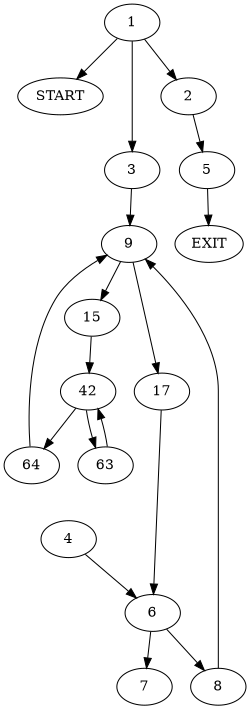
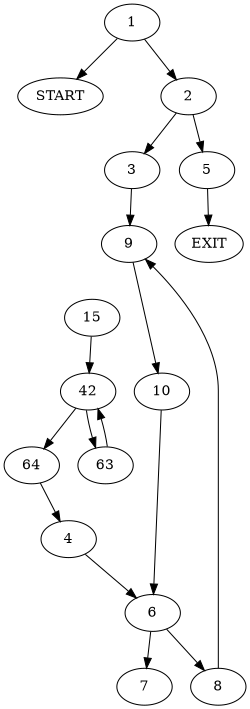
(132, 91) -> (164, 129)
(113, 276) -> none
(38, 342) -> (48, 498)
(162, 392) -> (162, 392)
